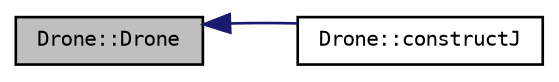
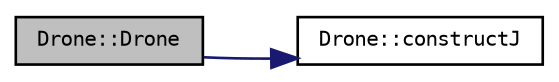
(264, 23) -> (237, 58)
